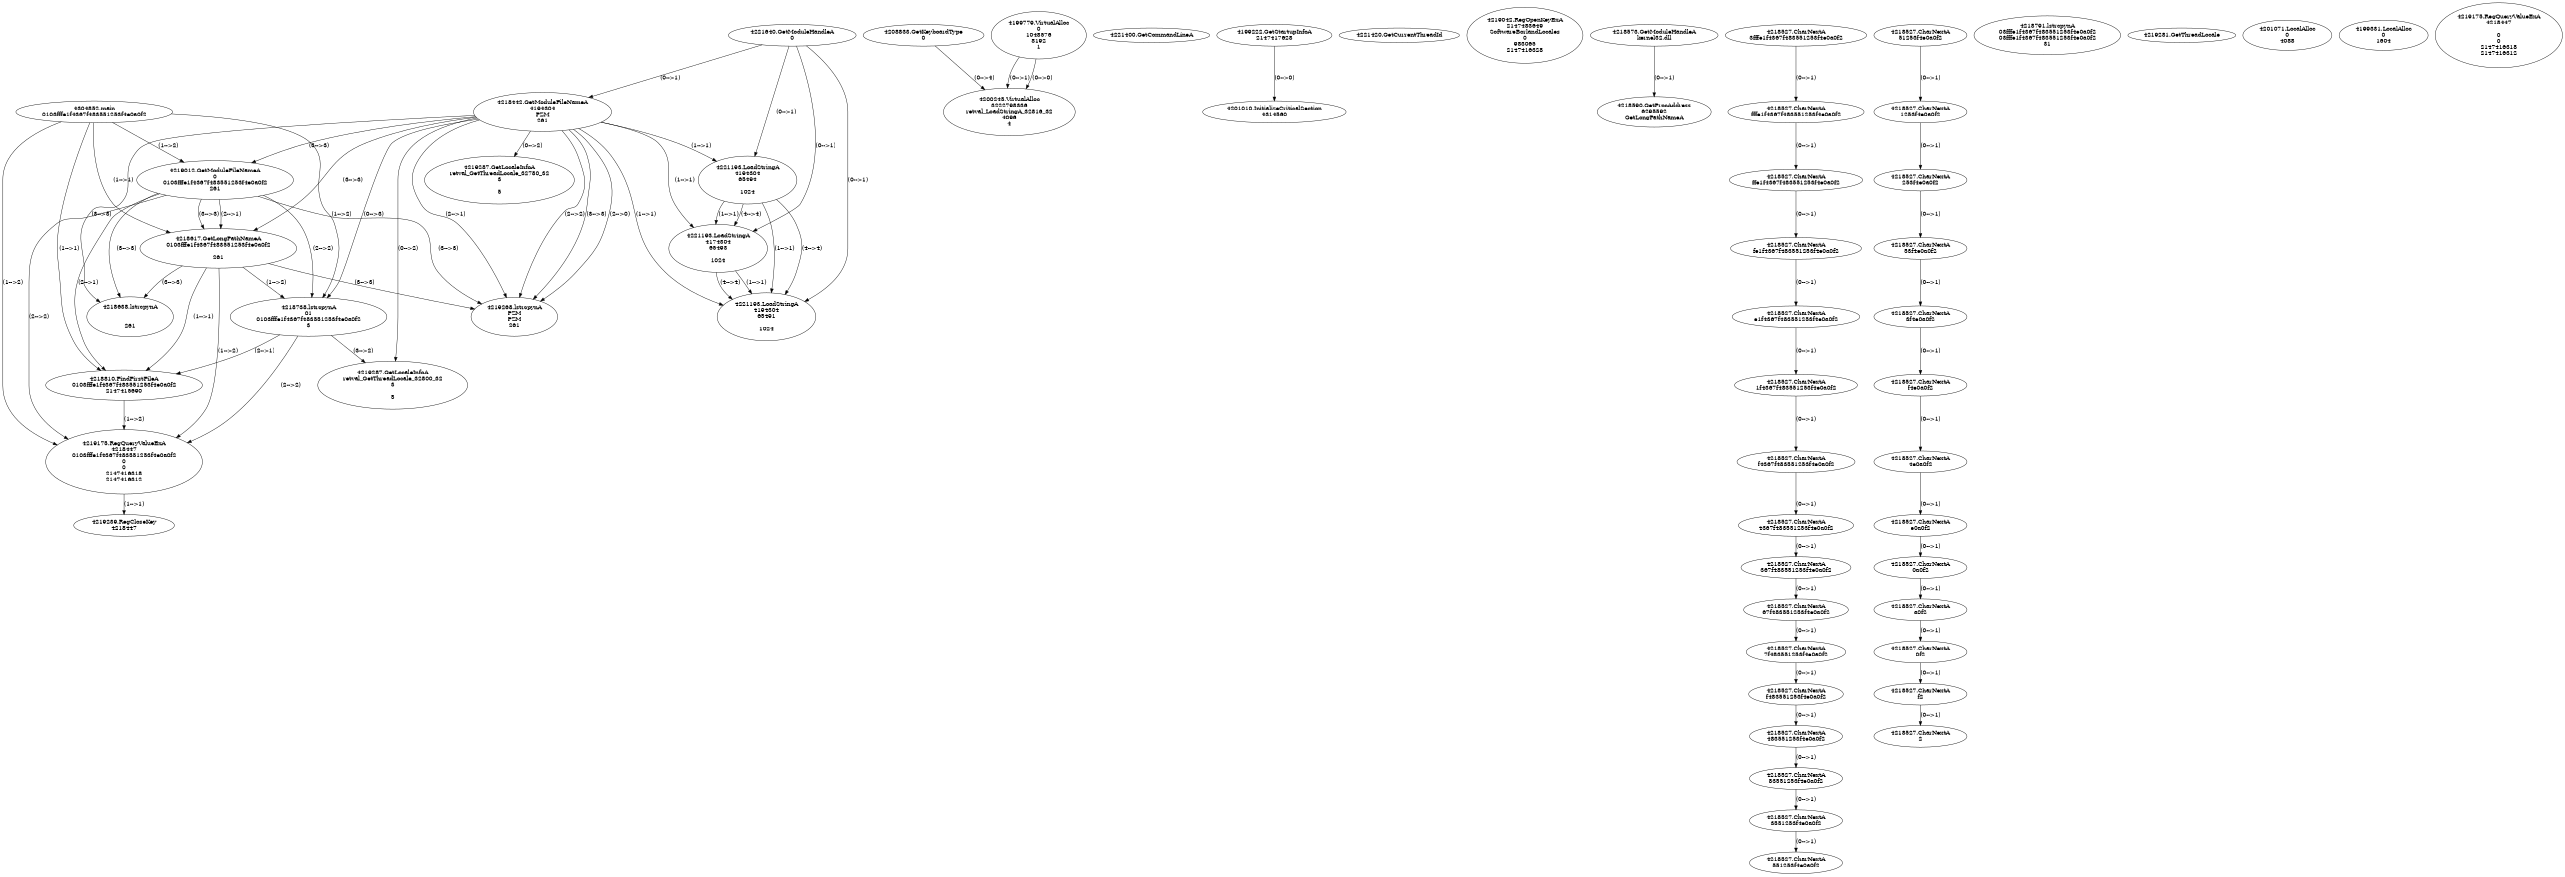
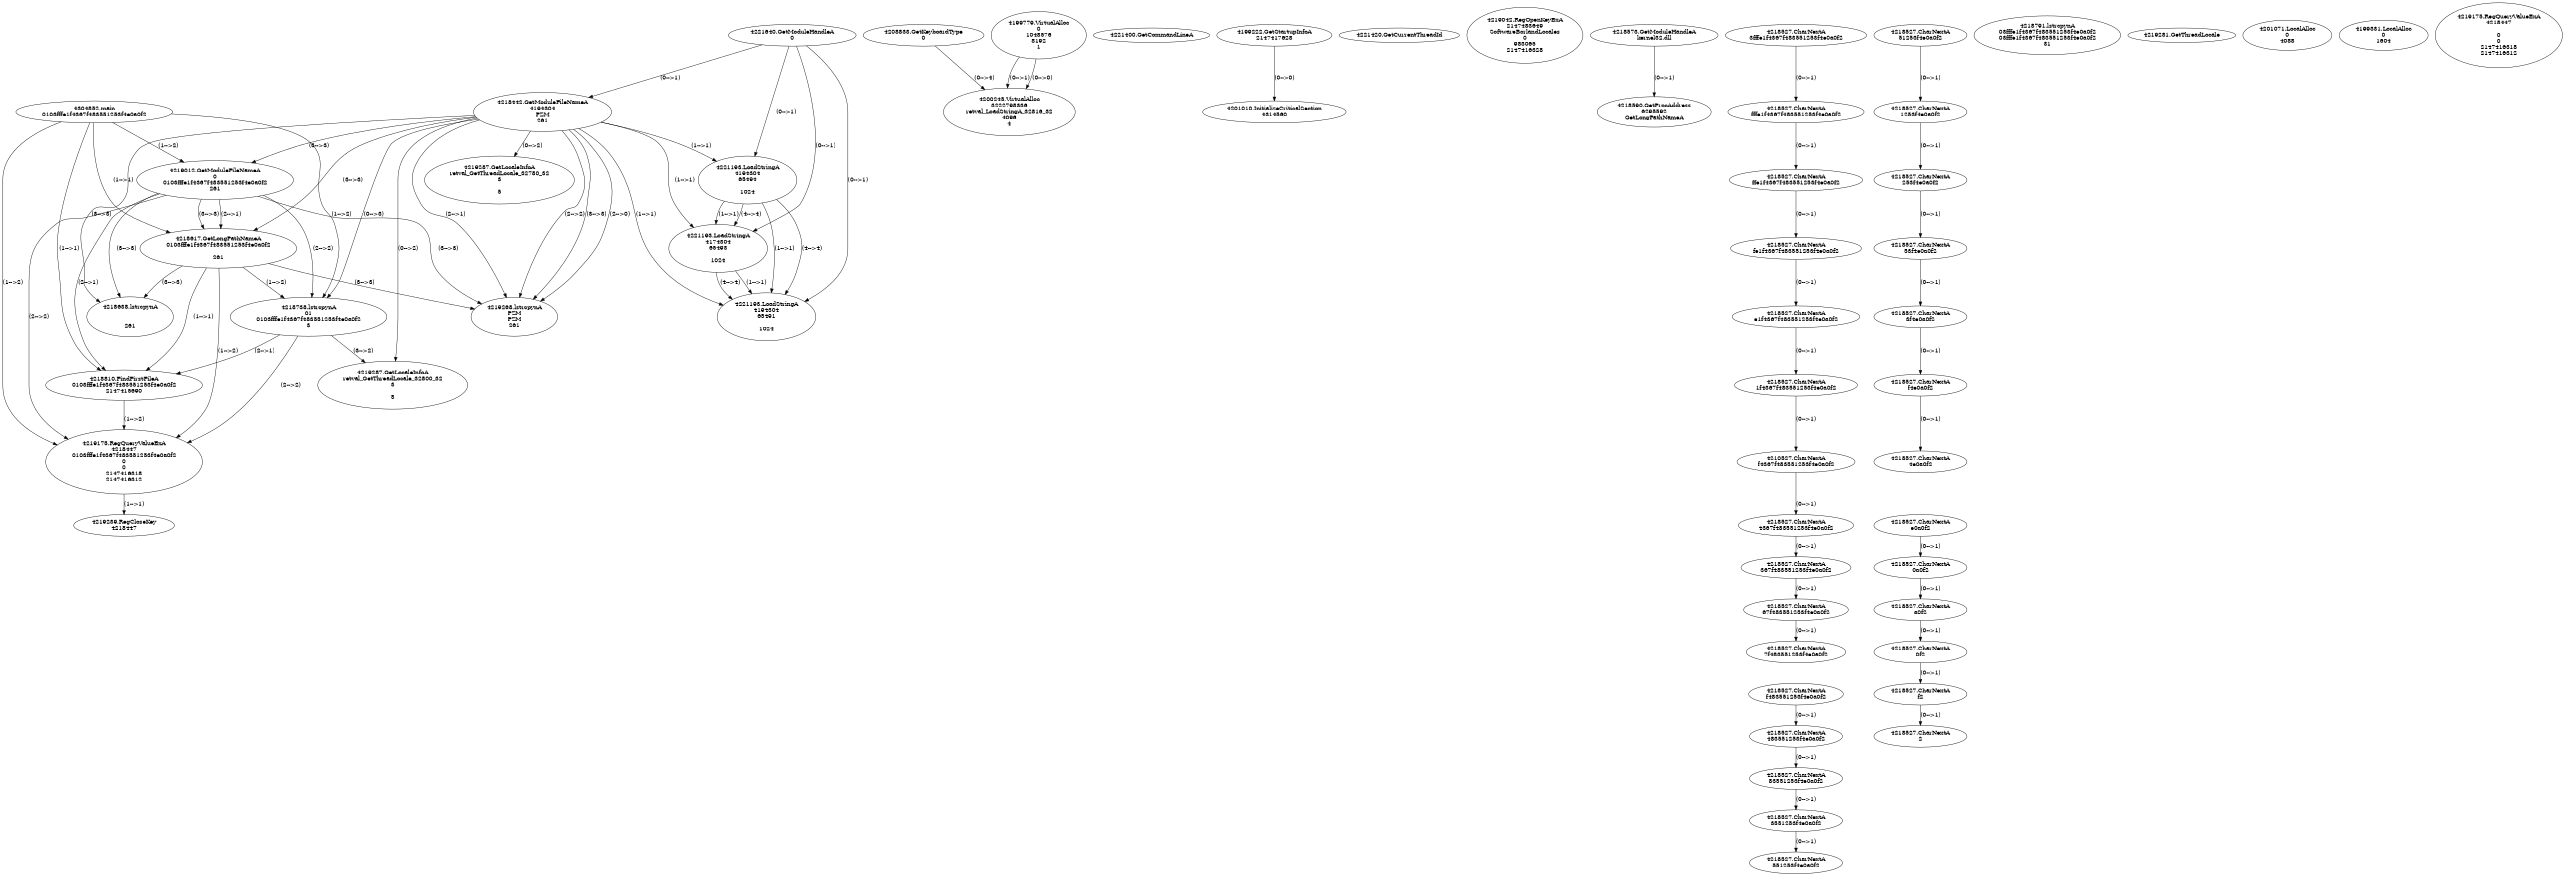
(1796, 462) -> (1796, 462)
(1920, 492) -> none
(1796, 671) -> none
